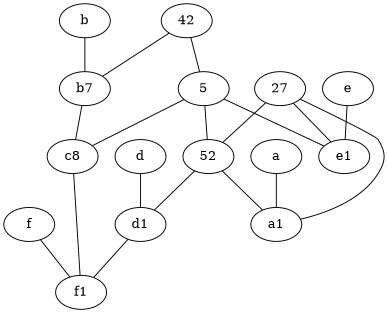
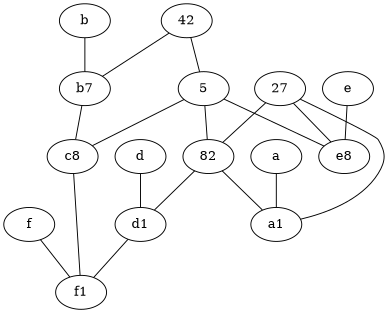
(208, 157) -> (208, 157)
(344, 157) -> (344, 157)
